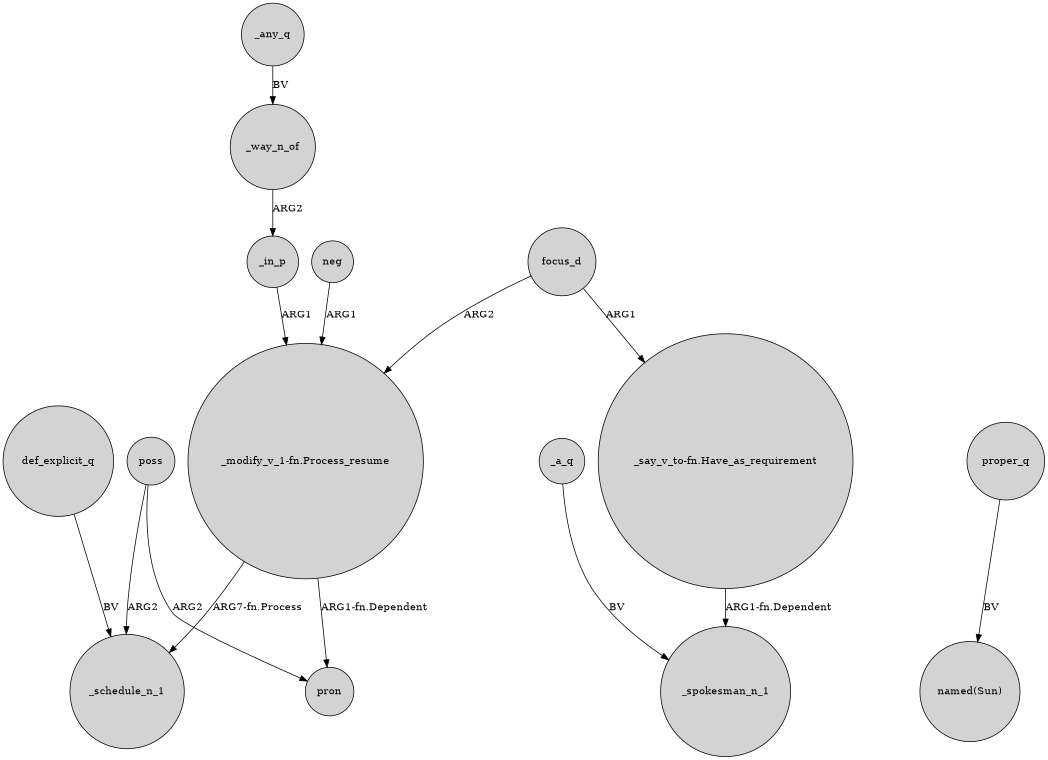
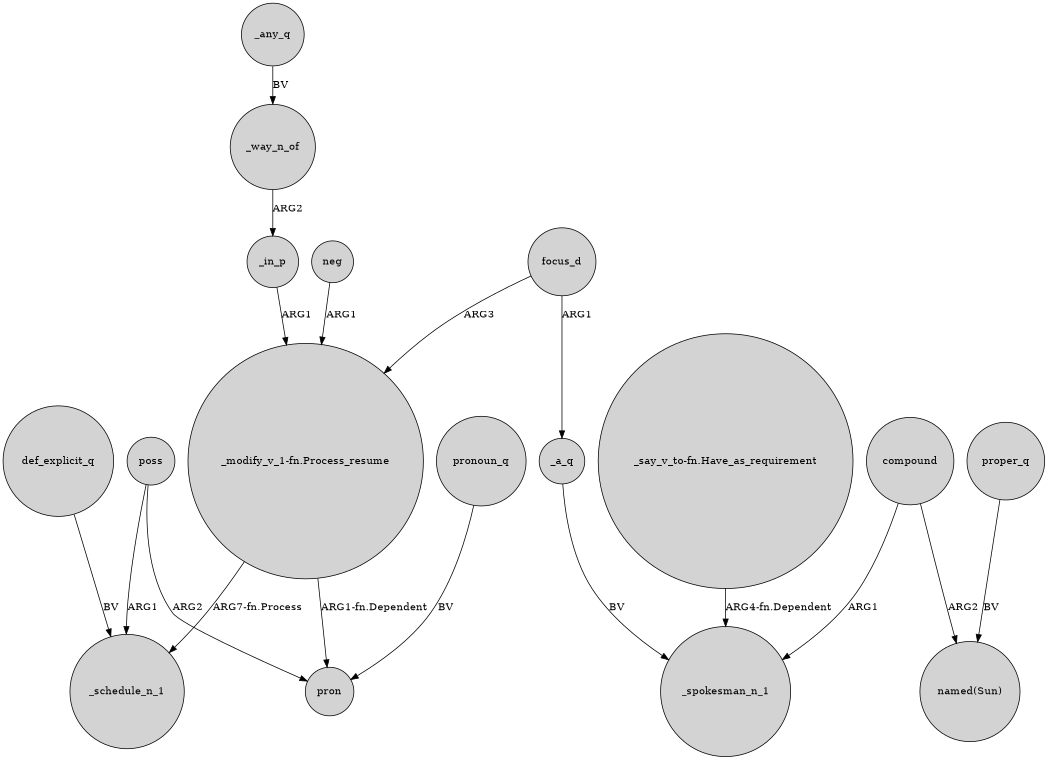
(479, 315) -> (479, 315)
(612, 323) -> (562, 363)
none -> (481, 461)
none -> (910, 461)
(143, 607) -> (143, 607)
(779, 607) -> (779, 607)
